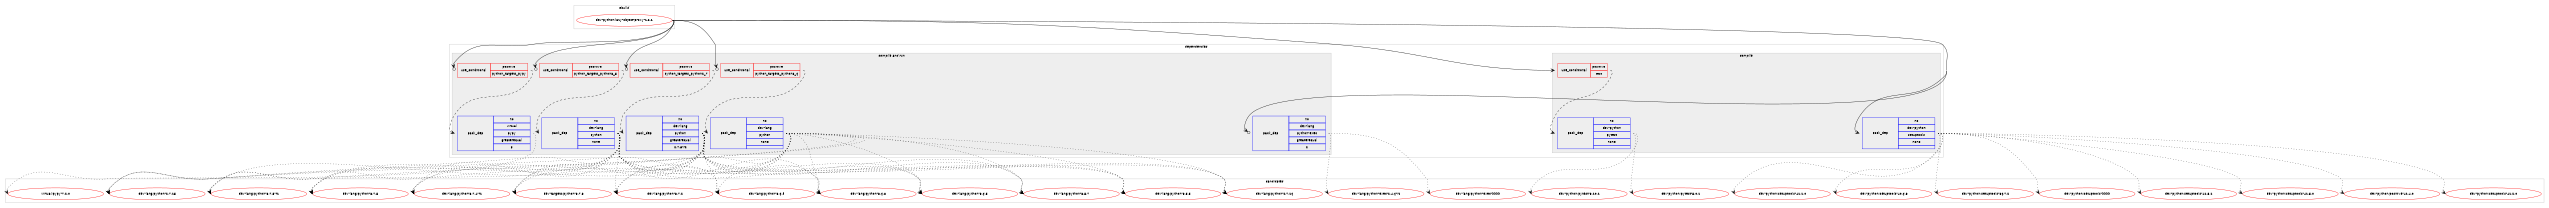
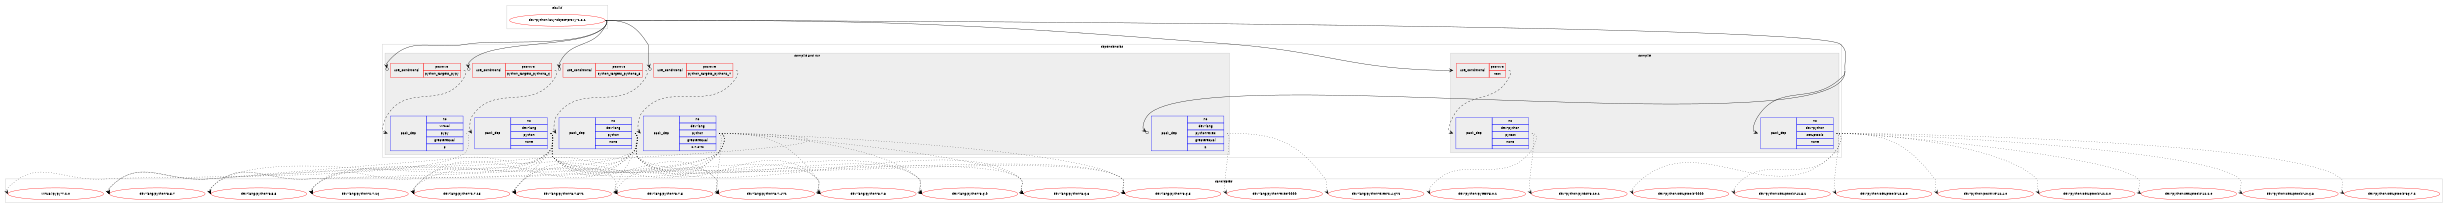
(564, 194) -> (868, 194)
(665, 194) -> none
